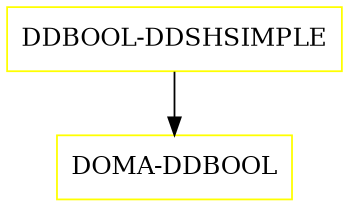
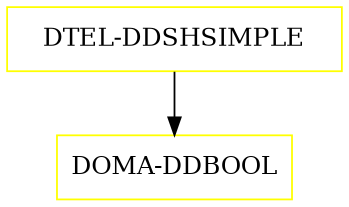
(174, 39) -> (174, 39)
